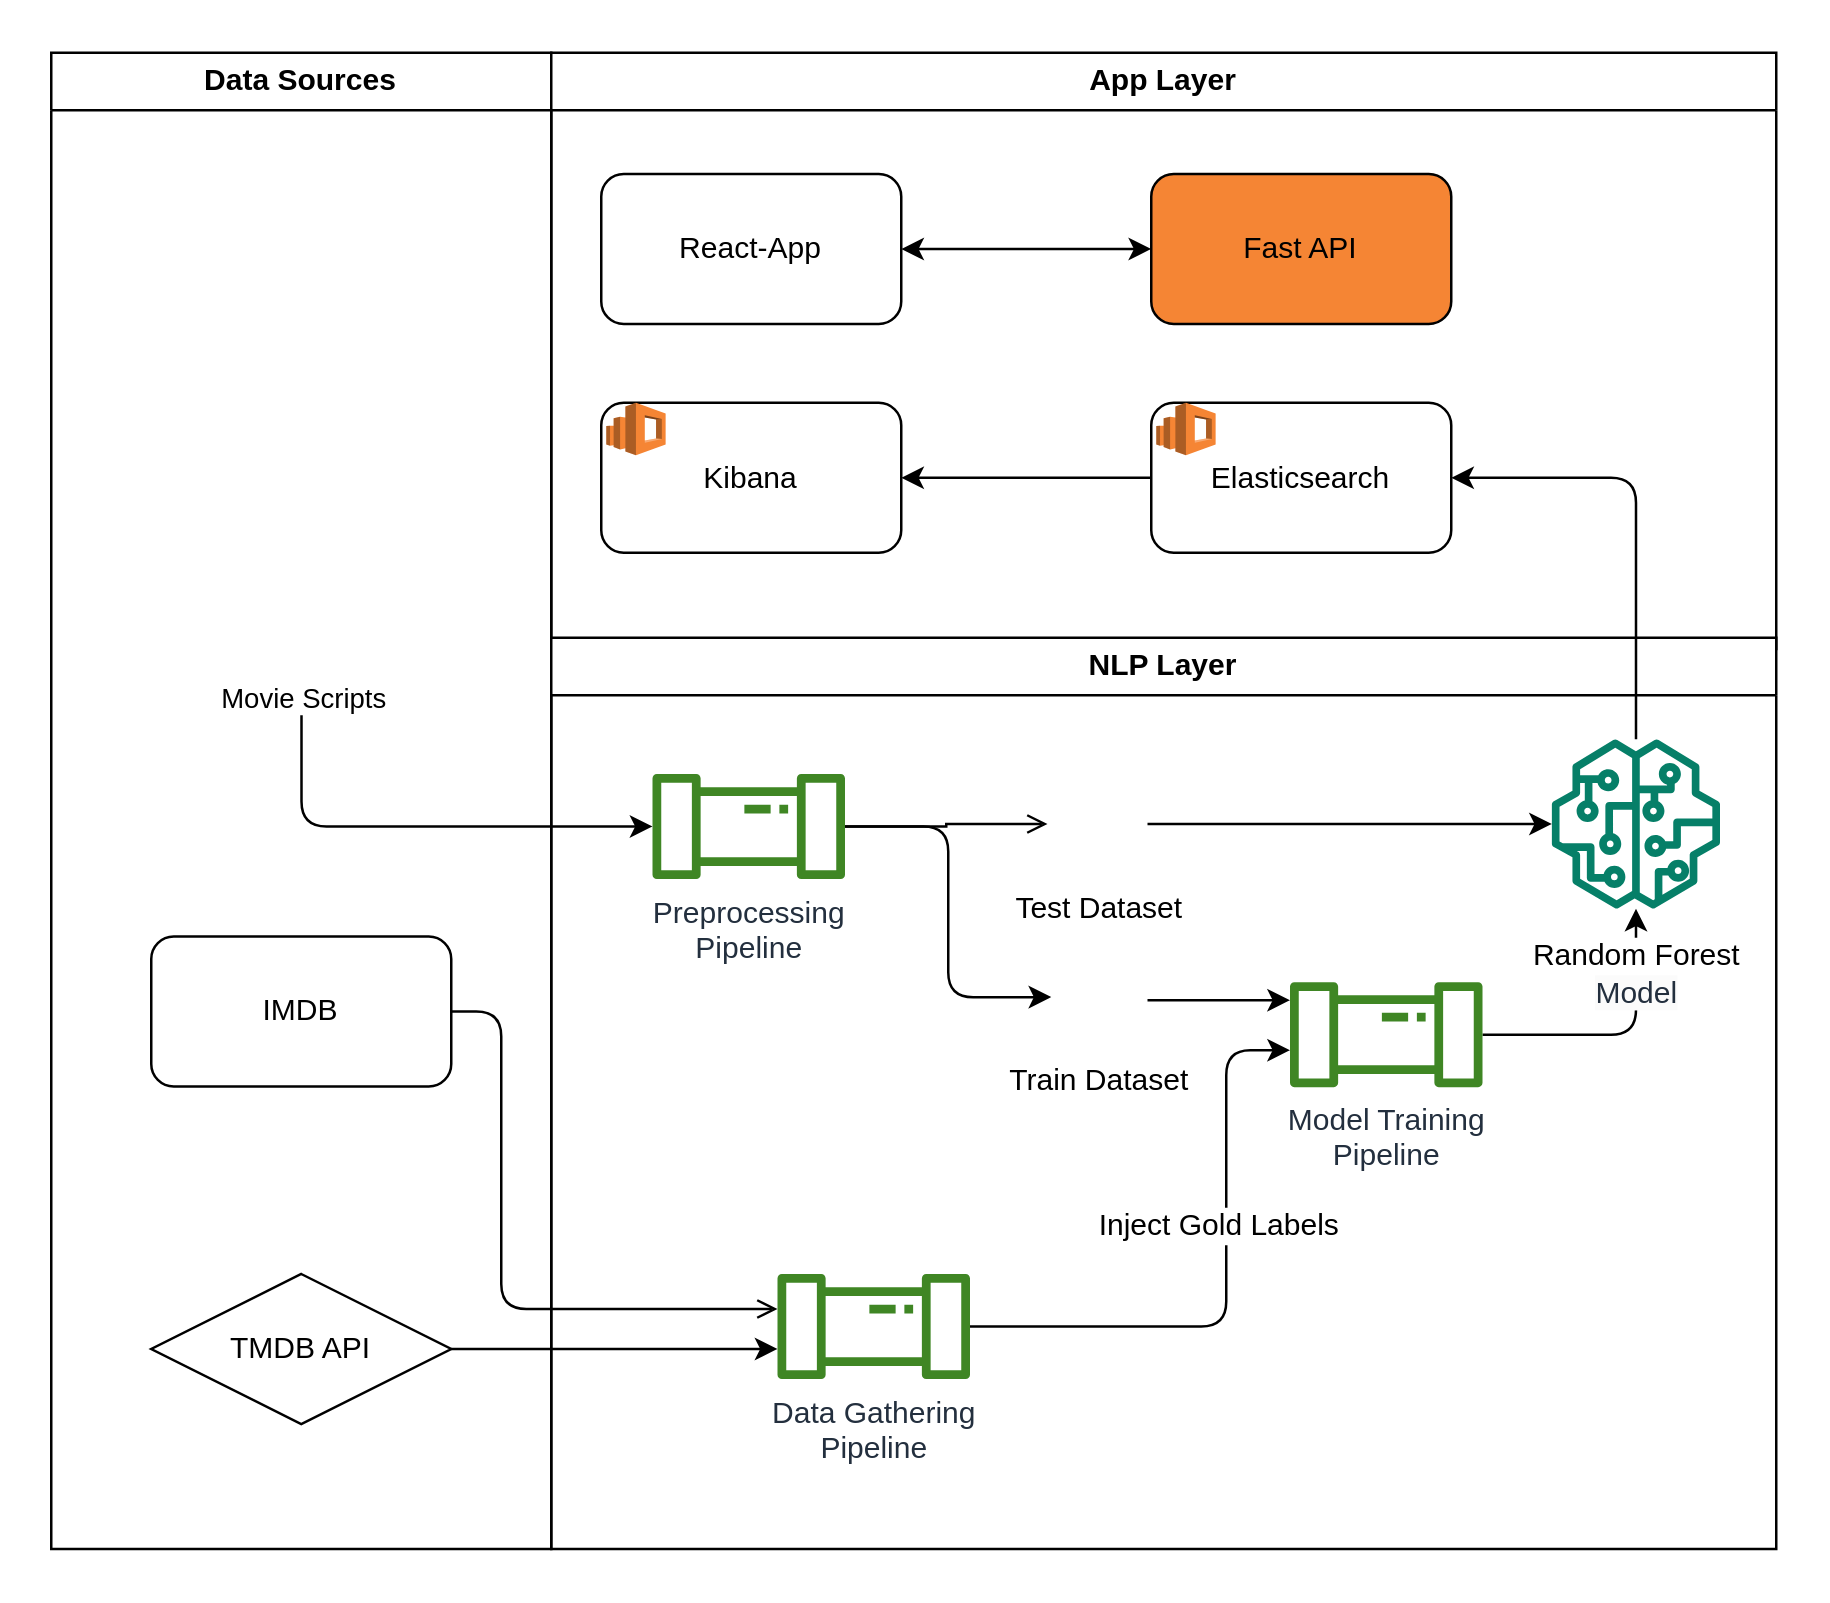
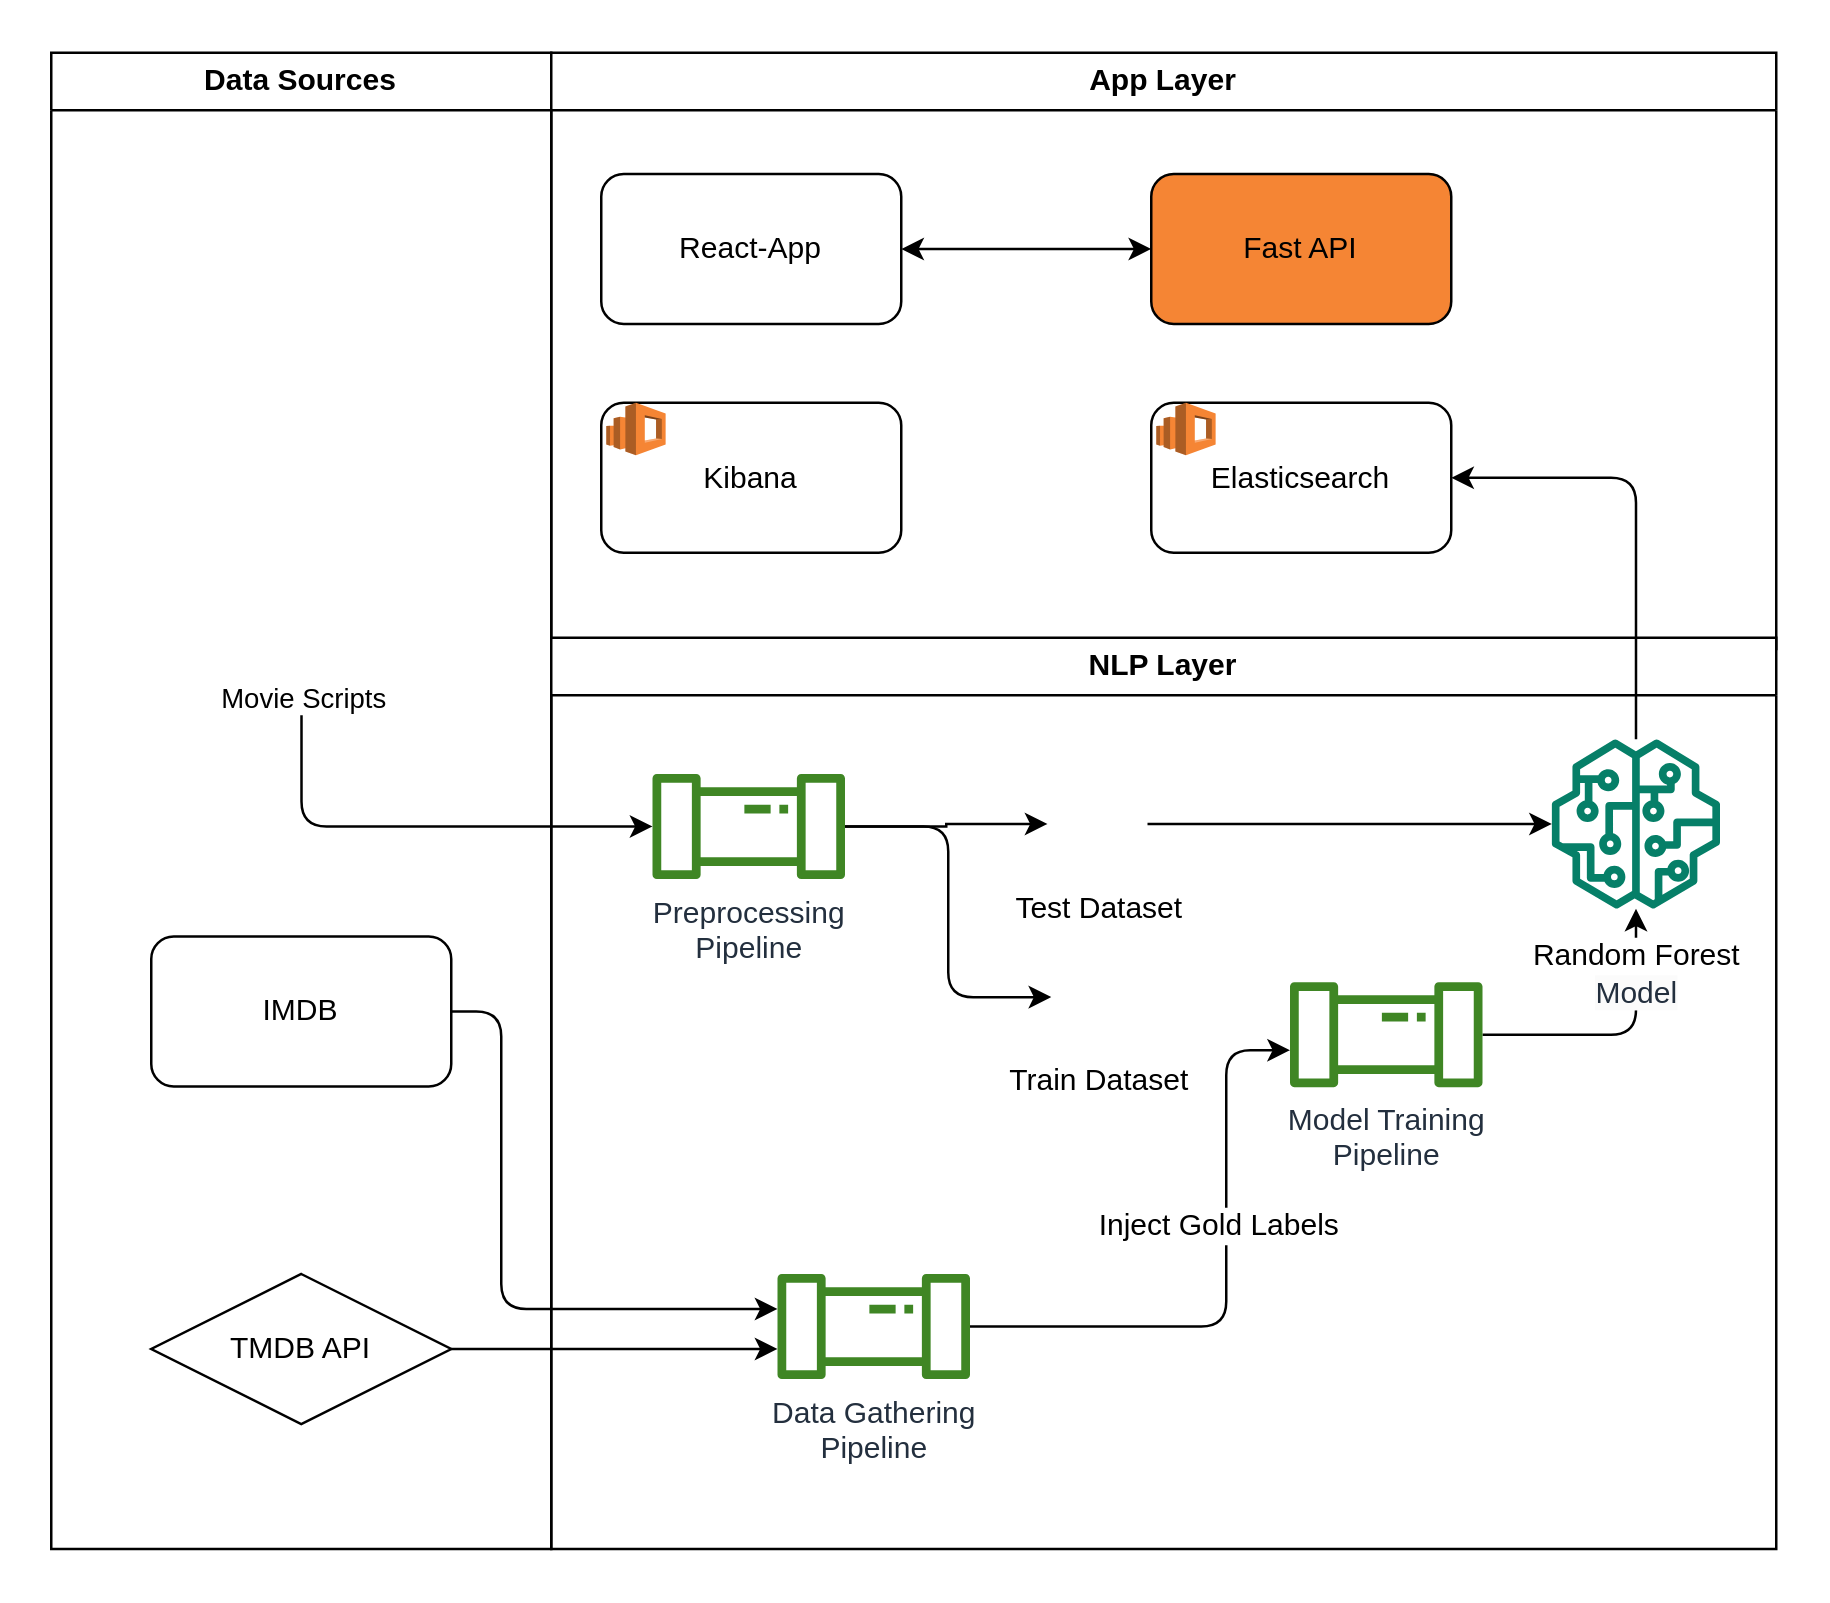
(1034, 478) -> none
(1033, 824) -> (1029, 824)
(1210, 1000) -> none
(763, 1309) -> (759, 1309)
